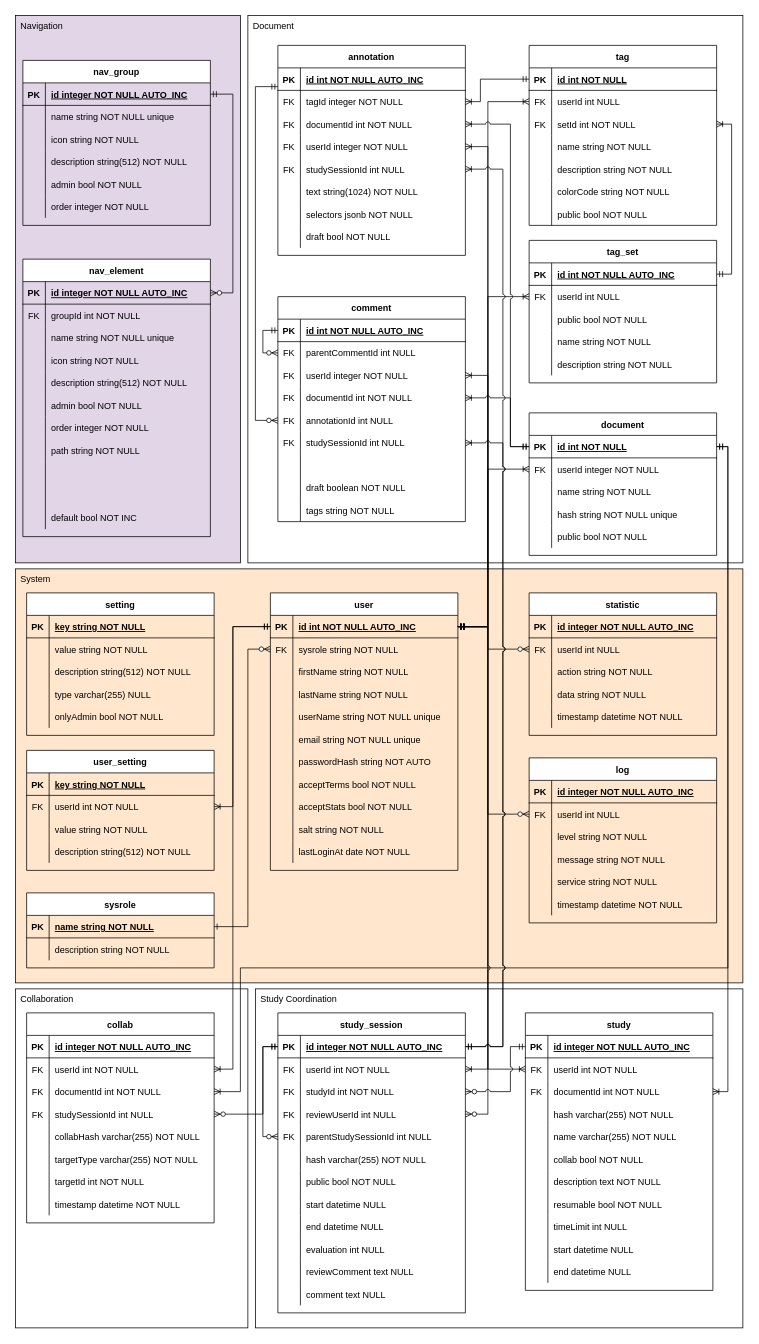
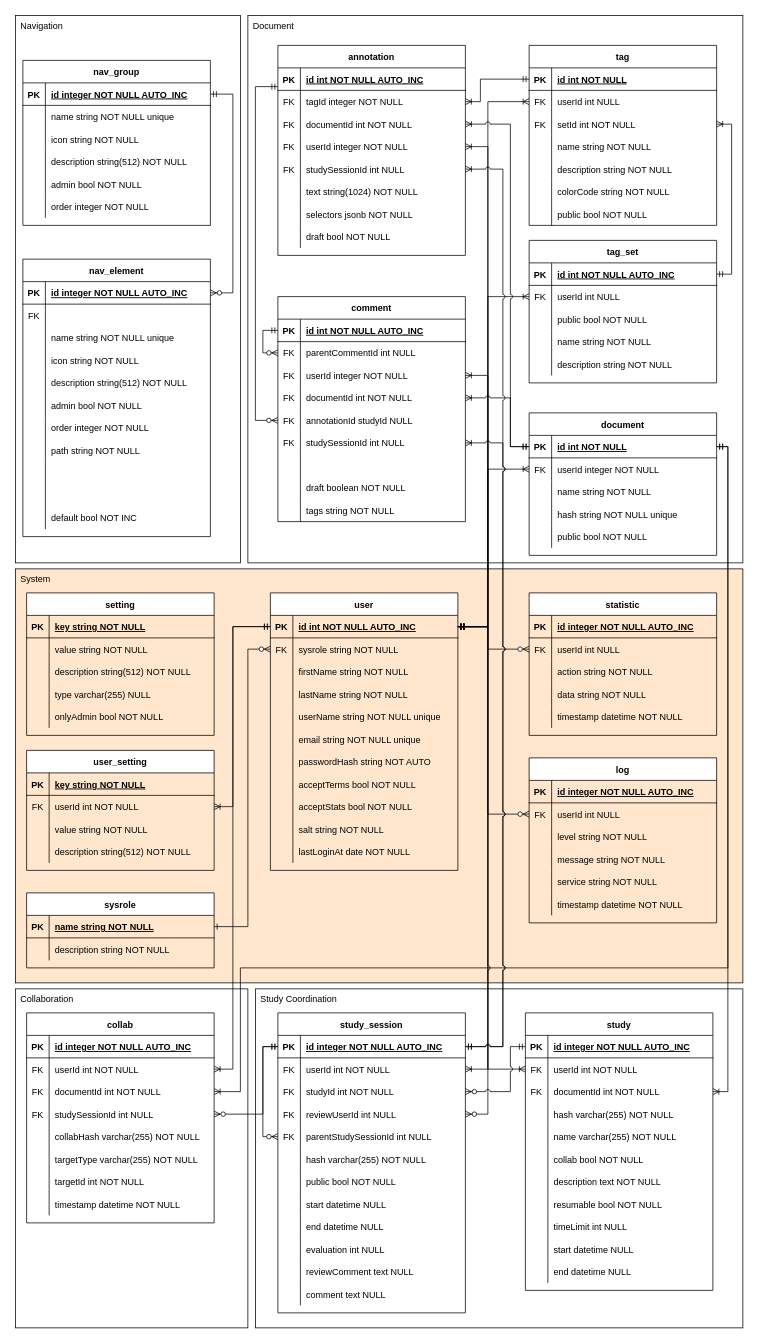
(43, 26) -> (43, 26)
(128, 315) -> none
(354, 421) -> (365, 421)
